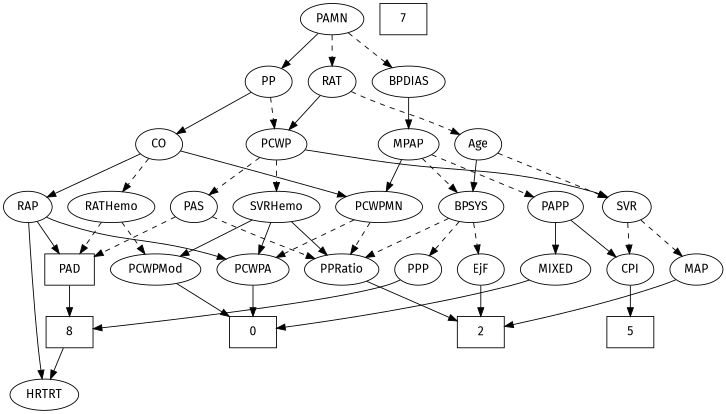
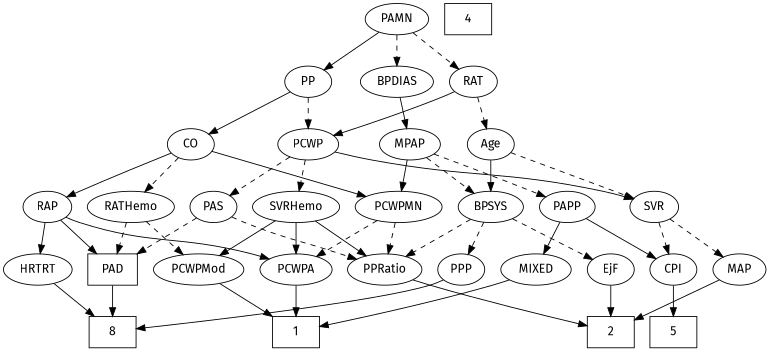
(403, 19) -> (468, 19)
(253, 332) -> (296, 332)
(59, 359) -> (71, 297)
